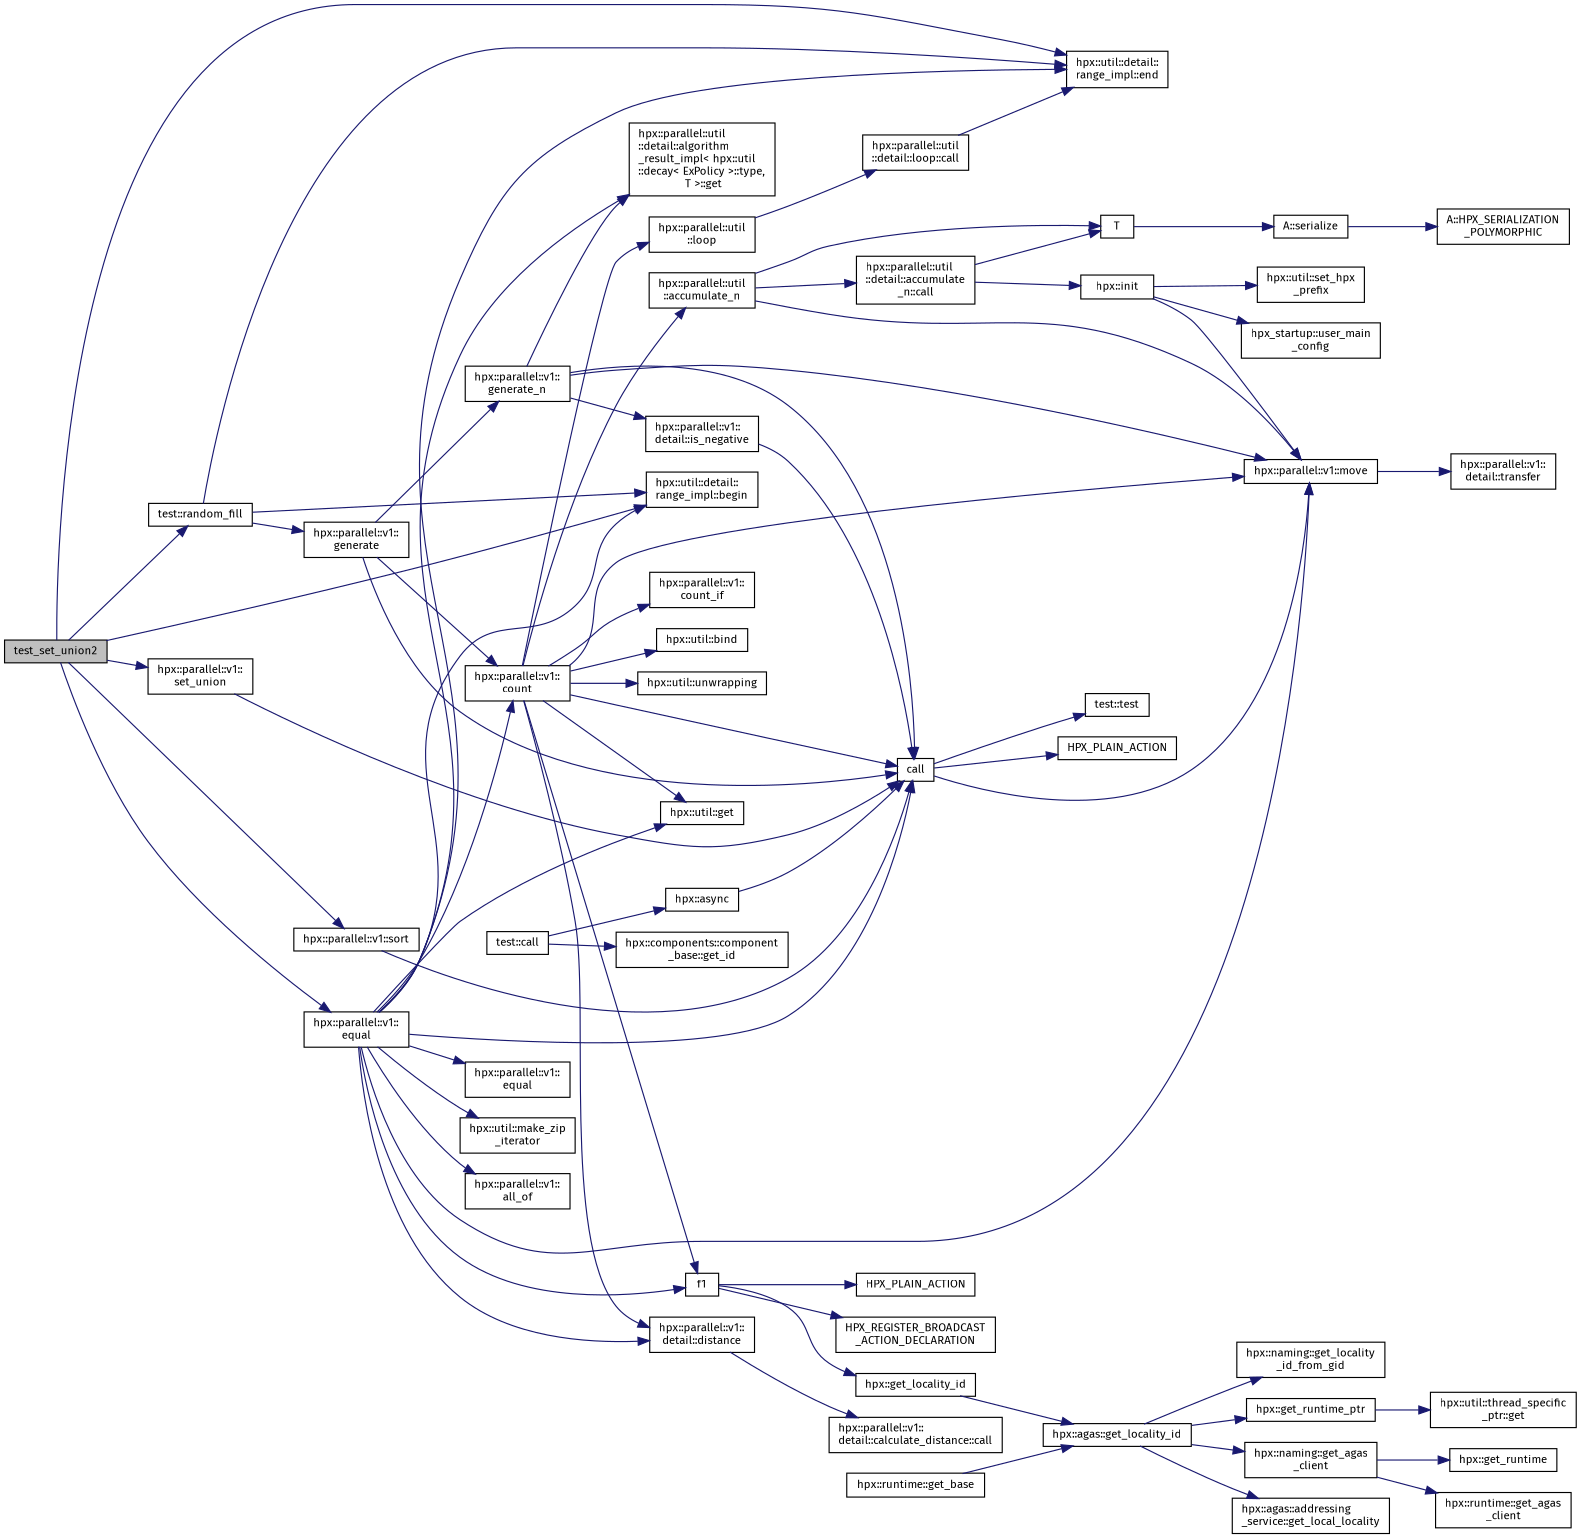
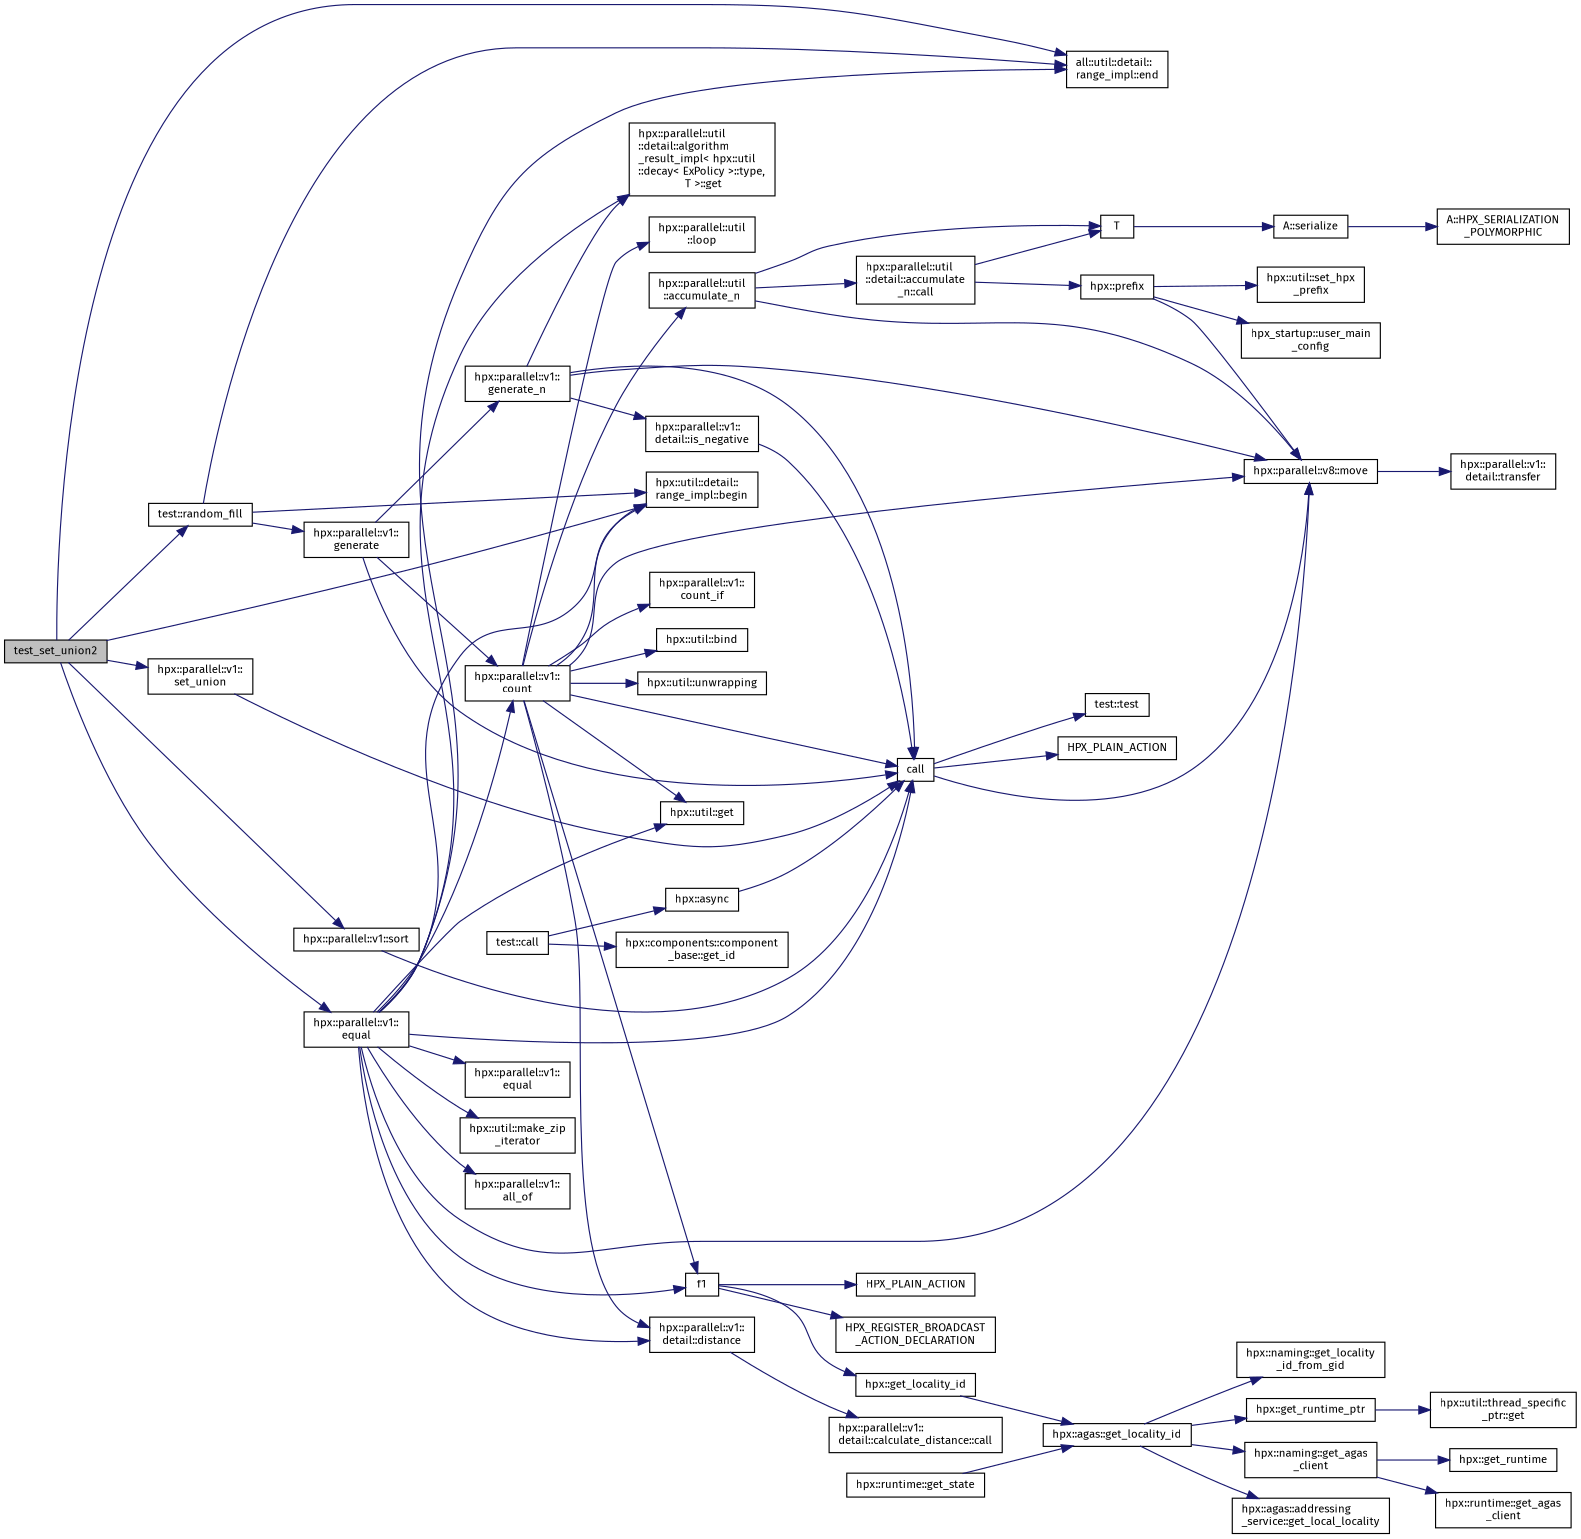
(1117, 69) -> (1117, 69)
(916, 153) -> none
(1117, 287) -> (1117, 287)
(1311, 472) -> (1311, 472)
none -> (594, 587)
(916, 1485) -> (916, 1485)
